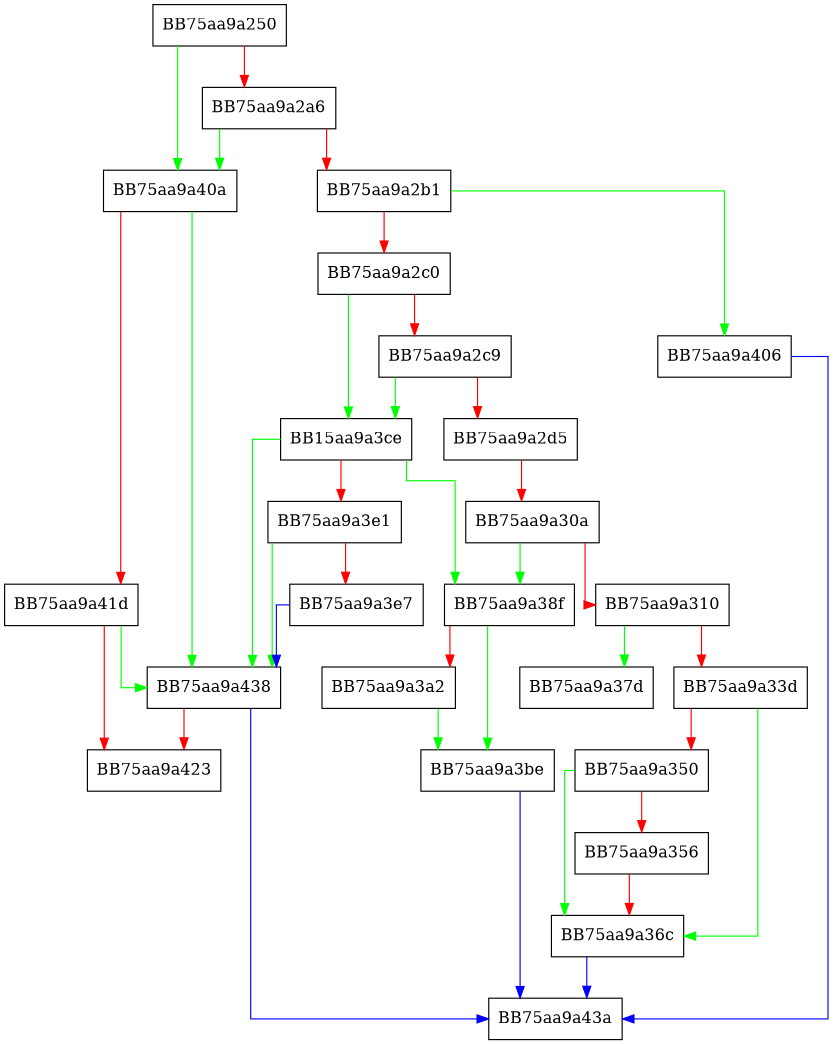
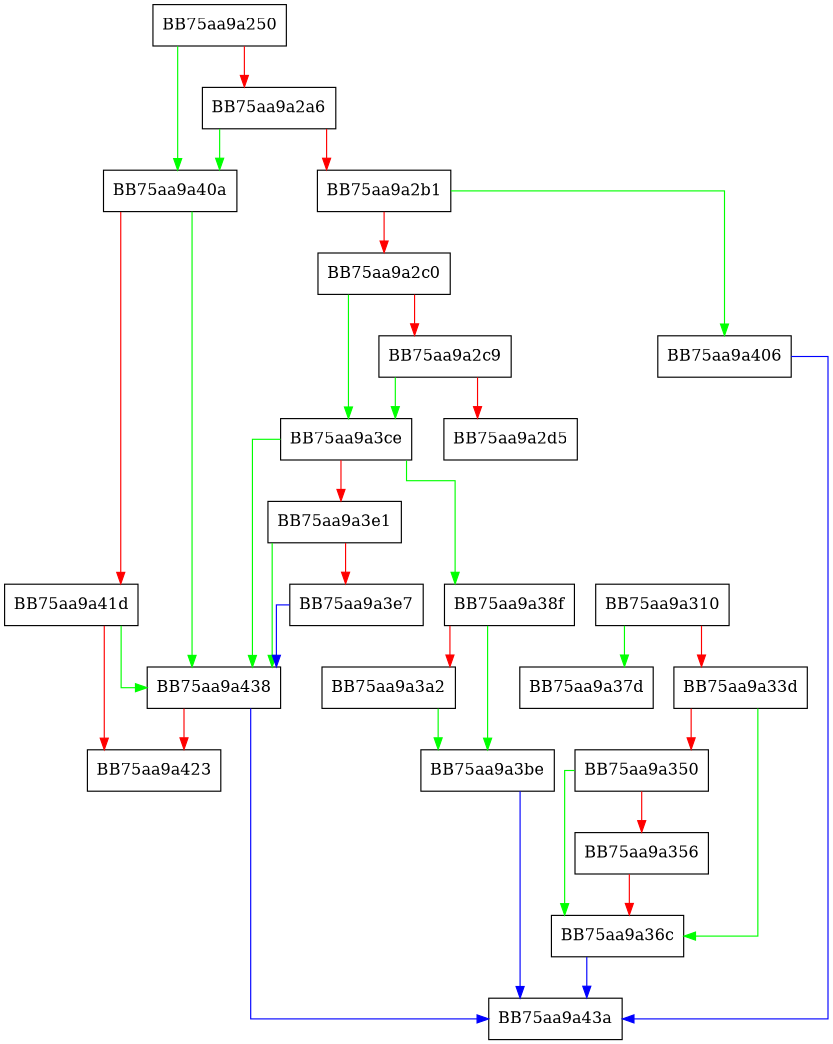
(346, 439) -> (346, 439)
(532, 522) -> none
